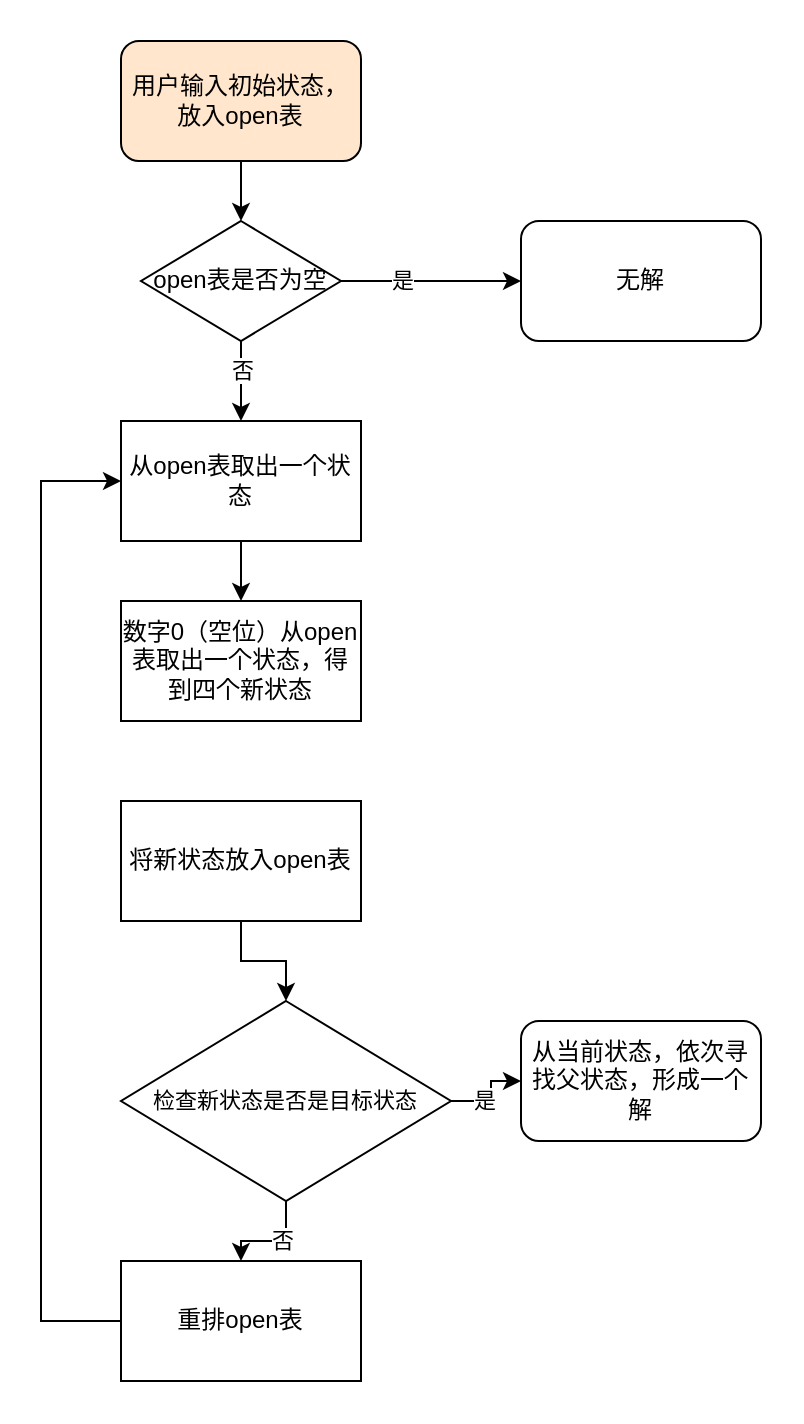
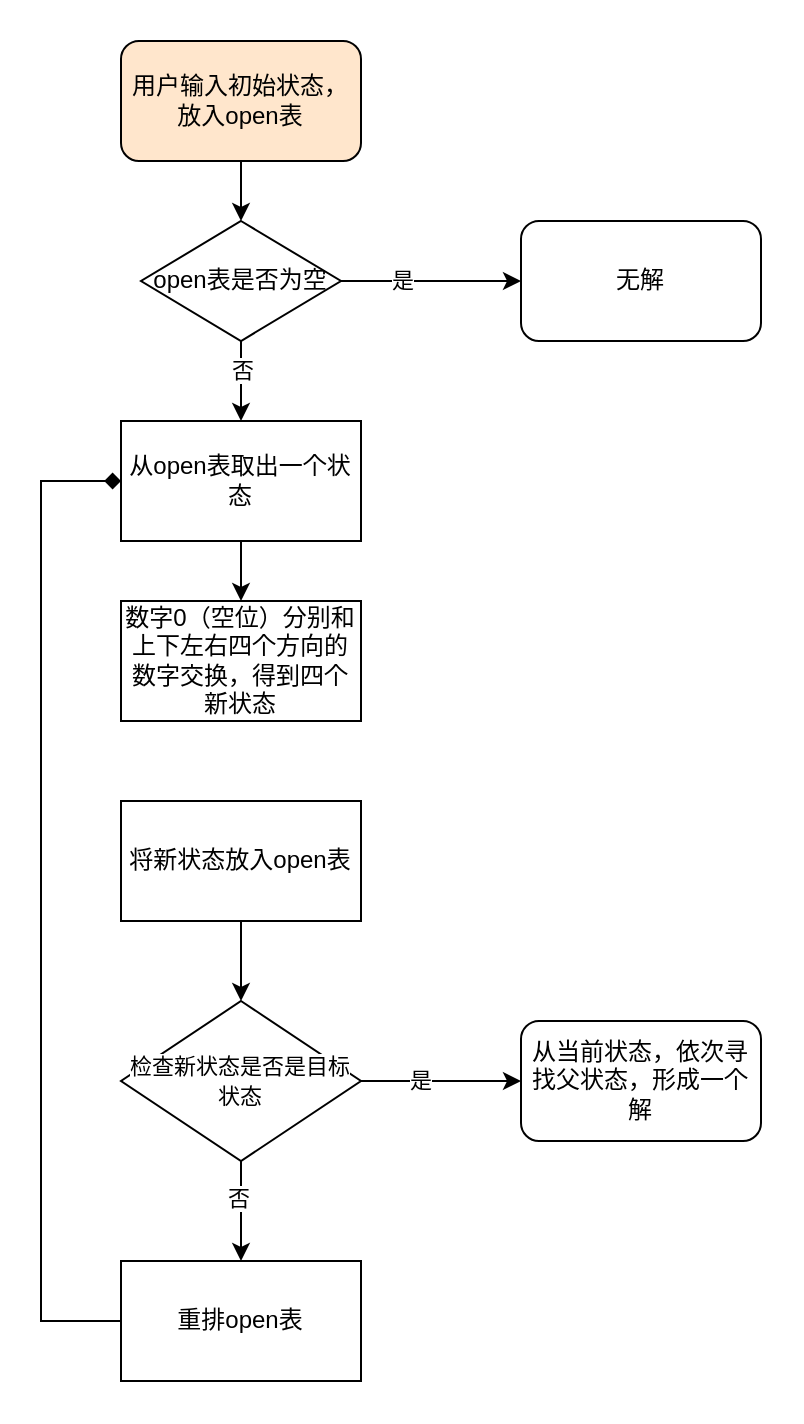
(105, 481) -> (104, 481)
(241, 661) -> (241, 661)
(286, 1101) -> (241, 1081)
